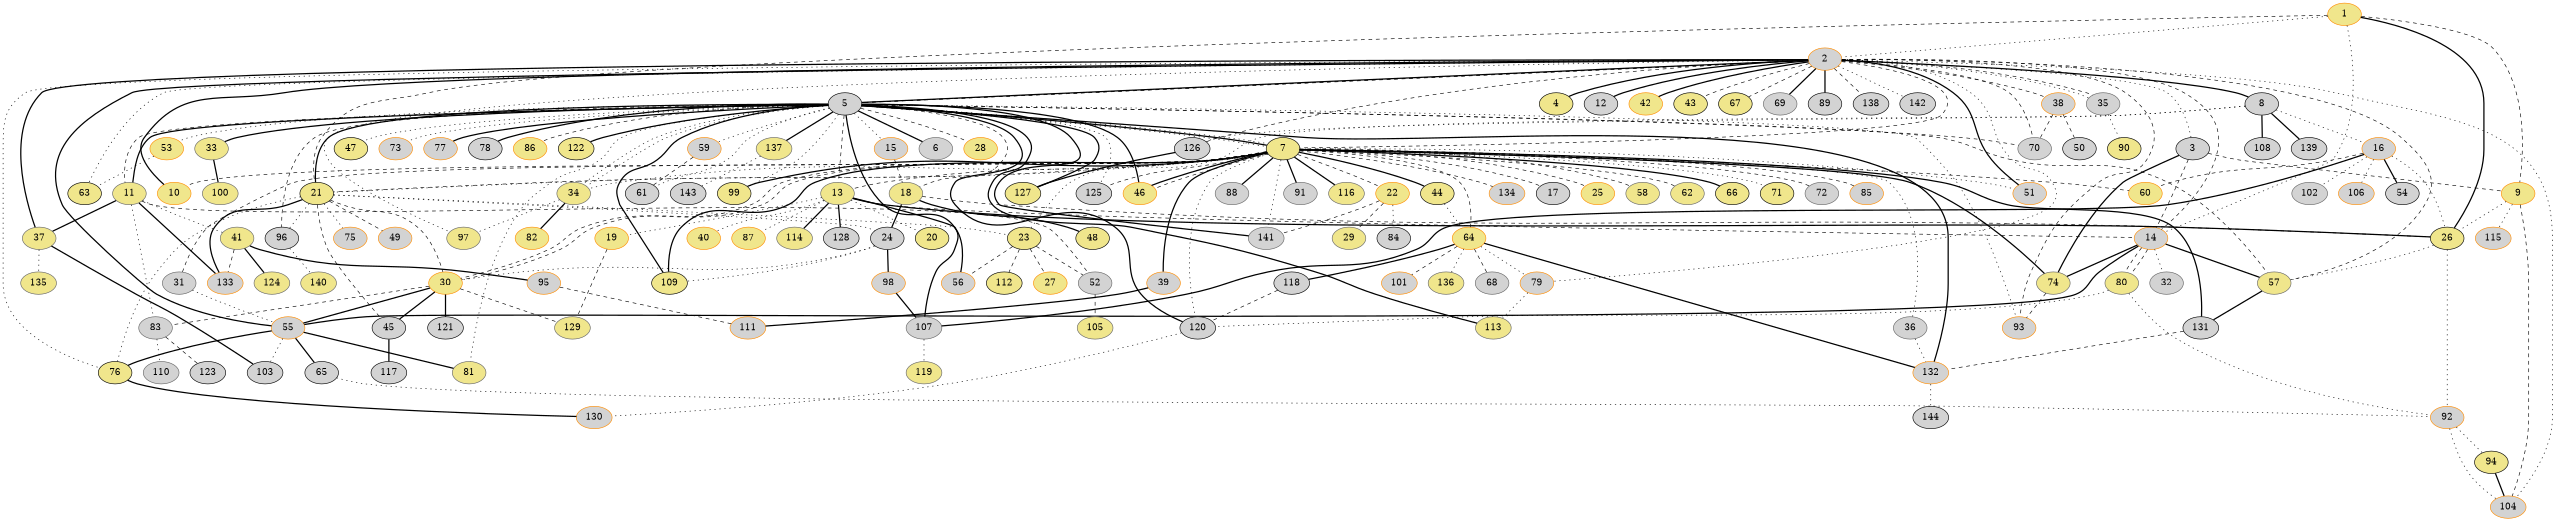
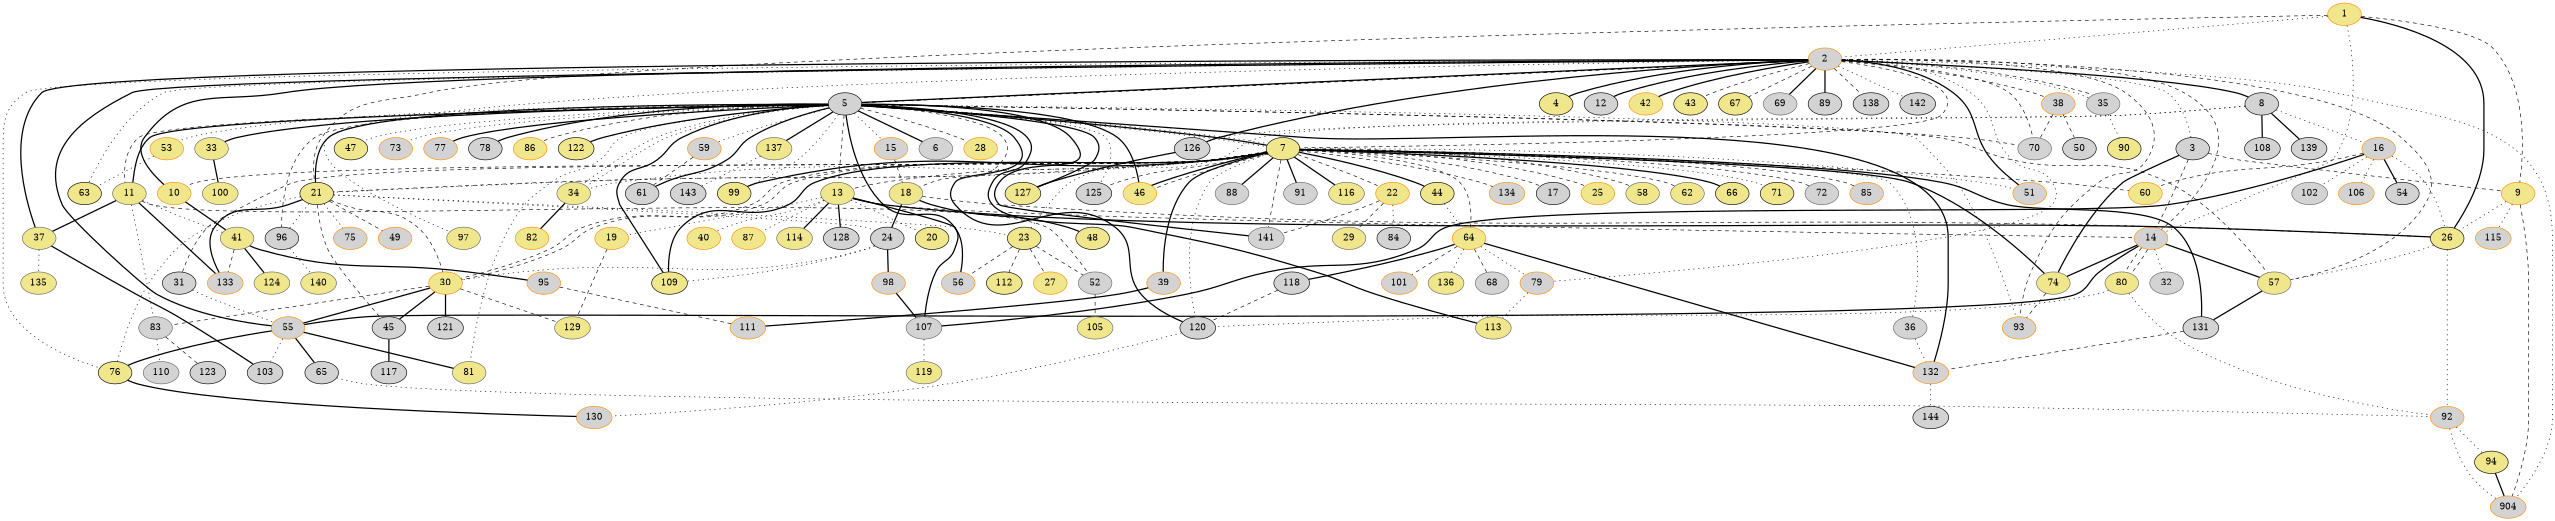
(1505, 85) -> (1505, 85)
(741, 146) -> (741, 146)
(1275, 193) -> (1275, 193)
(523, 214) -> none
none -> (206, 216)
(179, 283) -> (179, 283)
(2508, 507) -> (2508, 507)
